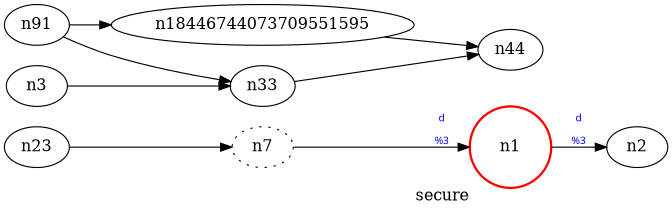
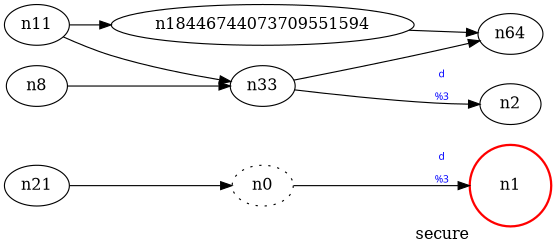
(37, 25) -> (37, 25)
(263, 25) -> (263, 25)
(510, 50) -> (510, 34)
(37, 86) -> (37, 86)
(37, 147) -> (37, 186)
(263, 147) -> (263, 186)
(573, 147) -> (381, 99)
